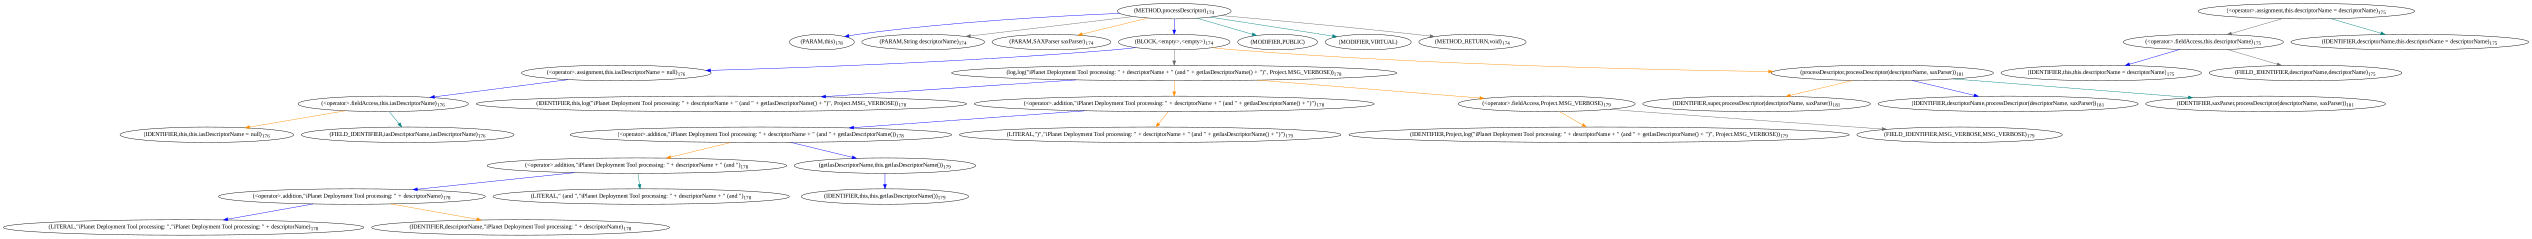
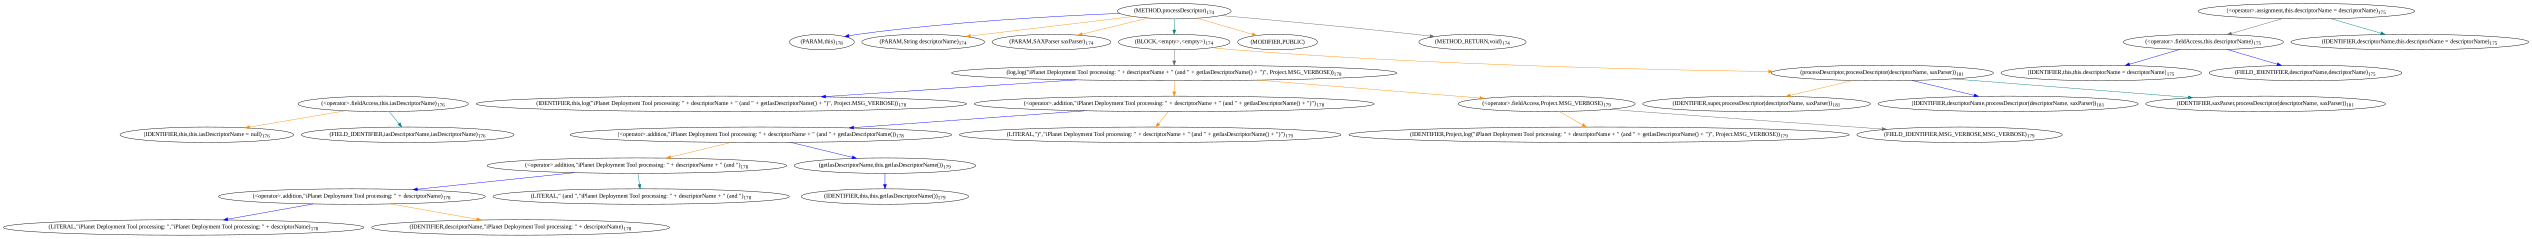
(1174, 25) -> (1174, 25)
(1052, 26) -> (1052, 26)
(1225, 26) -> (1225, 26)
(1368, 42) -> none
(2252, 57) -> (2252, 57)
(616, 73) -> none
